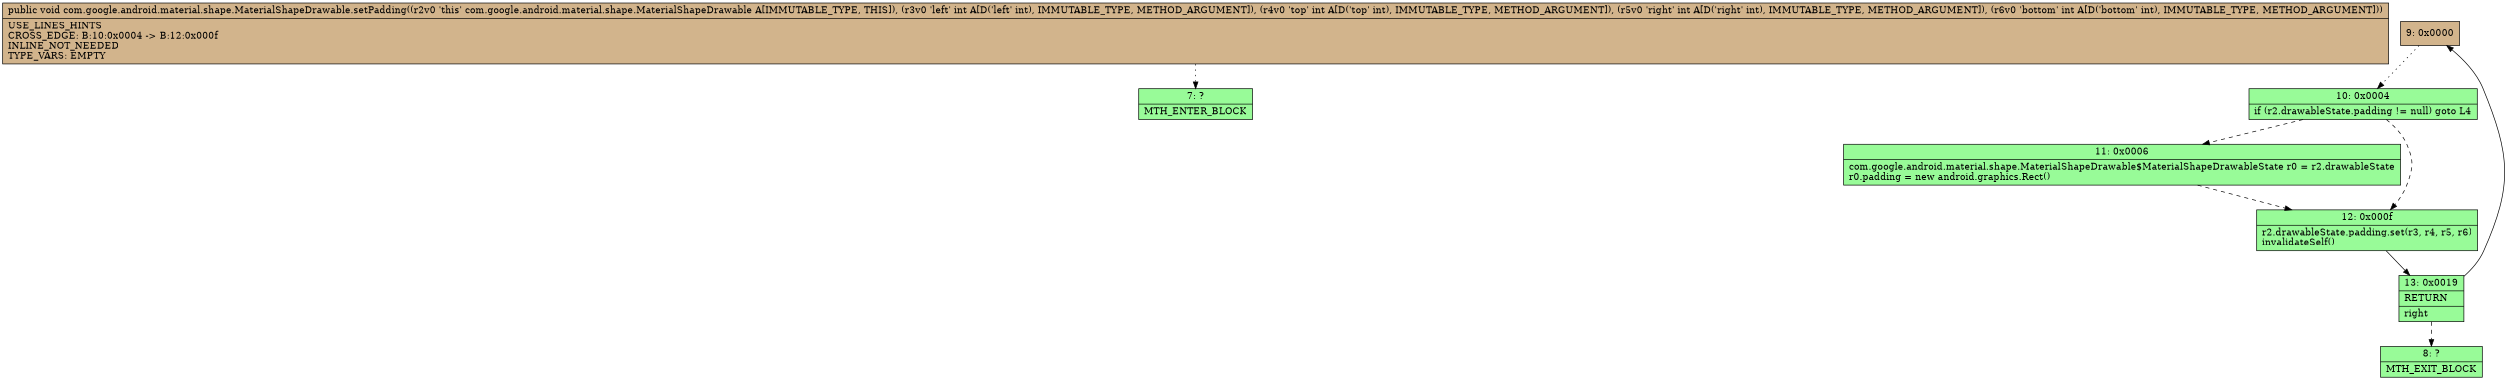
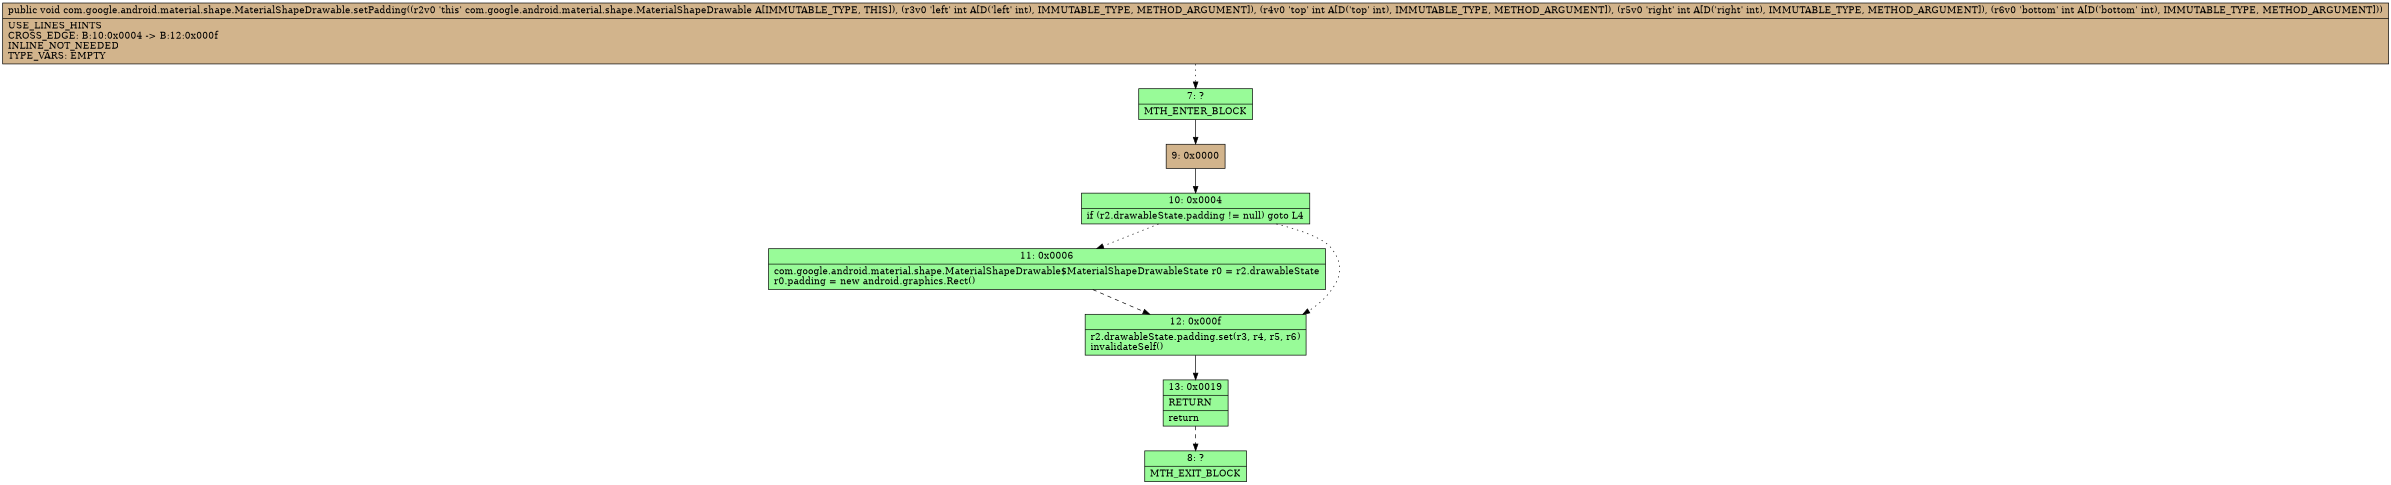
(2401, 65) -> (1196, 177)
(2256, 131) -> (1131, 235)
(2412, 160) -> (1336, 255)
(2504, 161) -> (1196, 128)
(2416, 314) -> (1184, 418)
